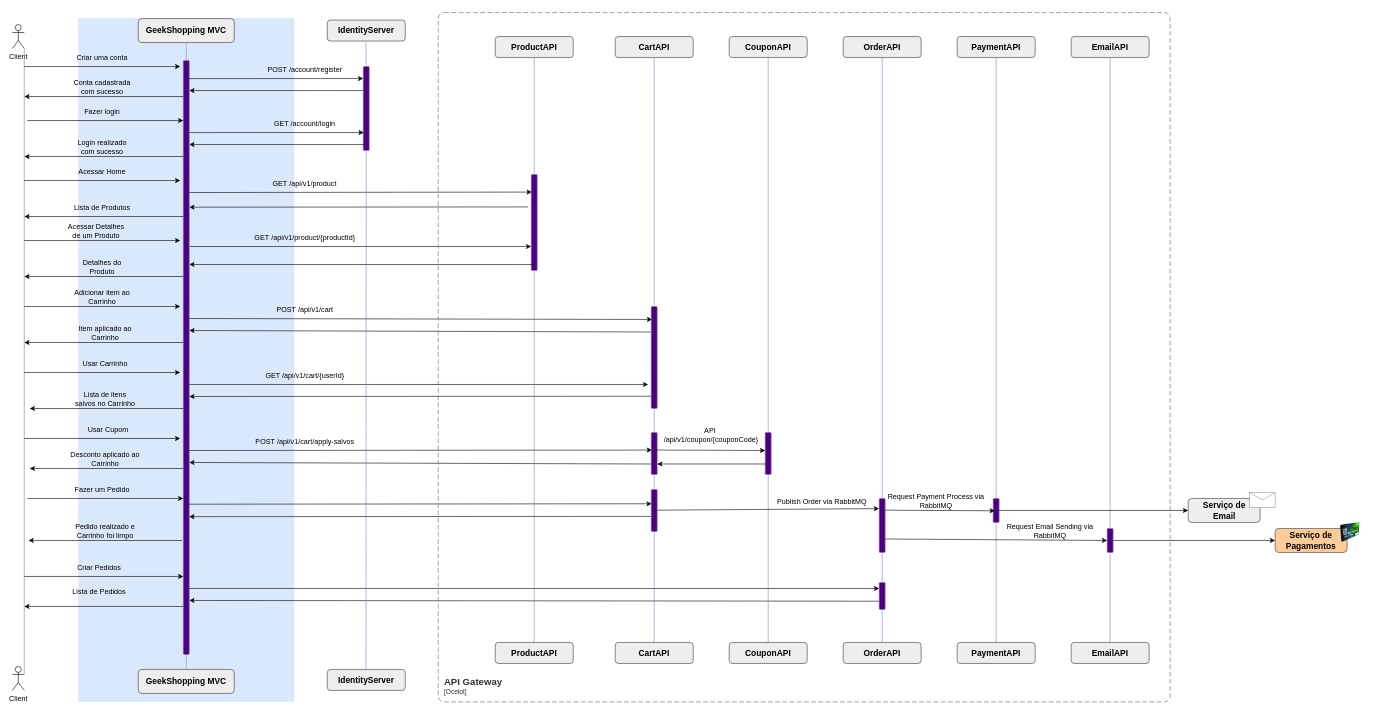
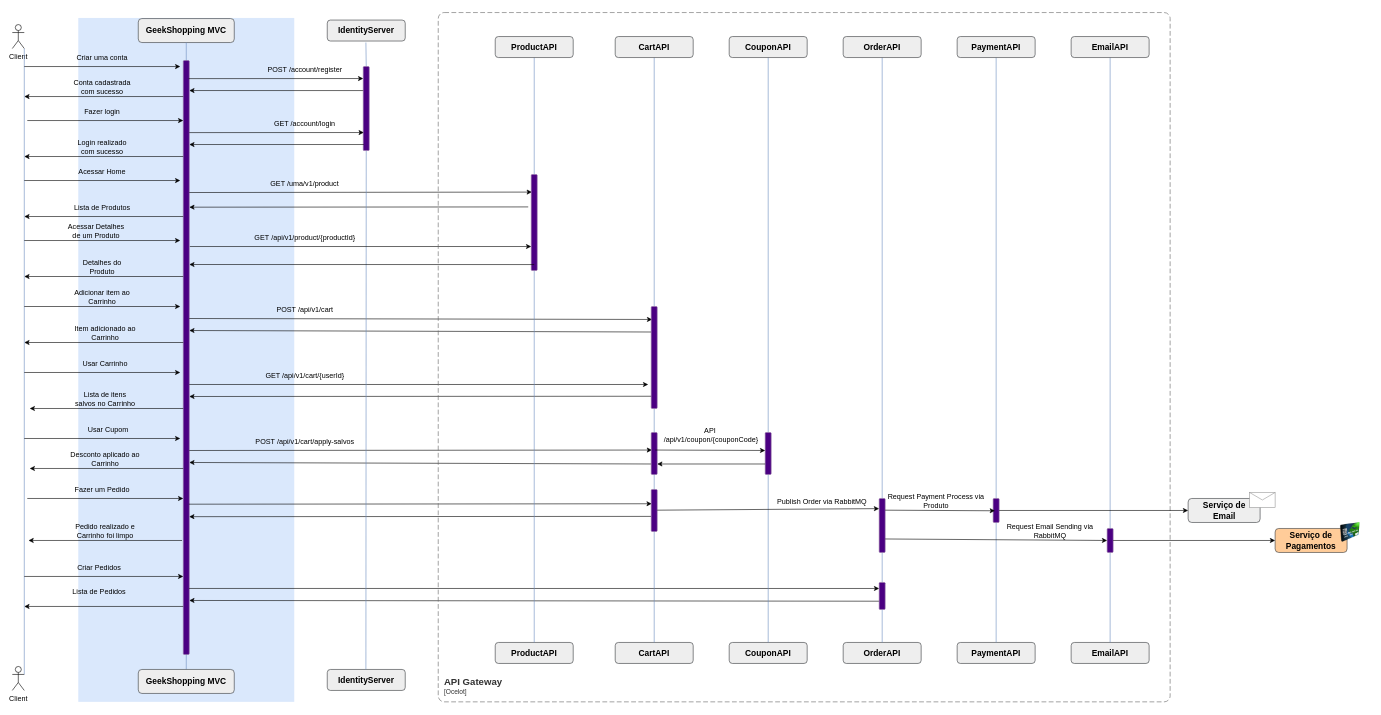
(305, 183) -> (305, 183)
(105, 333) -> (105, 333)
(936, 501) -> (936, 501)
